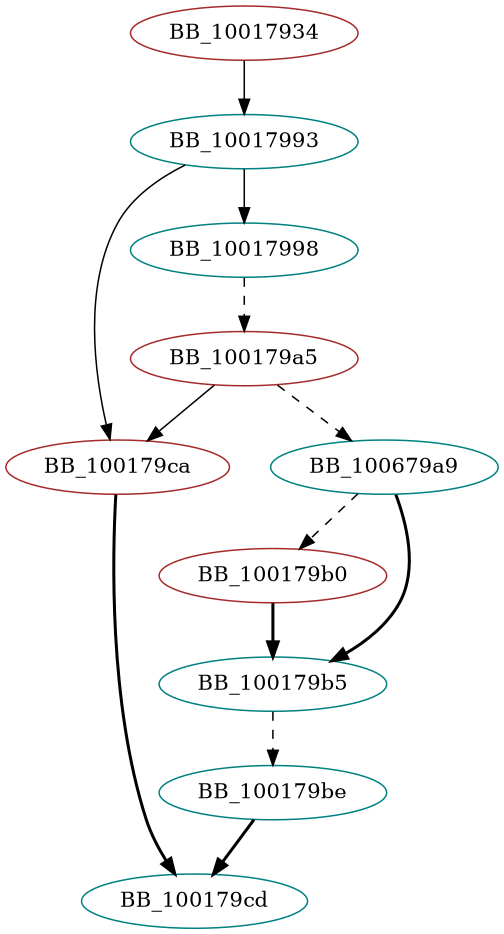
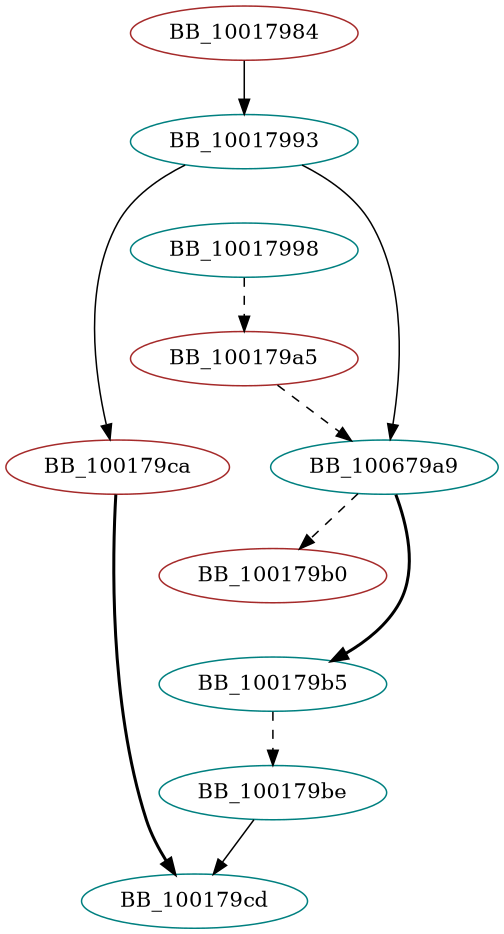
(244, 33) -> (244, 33)
(244, 189) -> (391, 276)
(187, 408) -> none
(273, 623) -> none
(238, 841) -> (238, 841)
